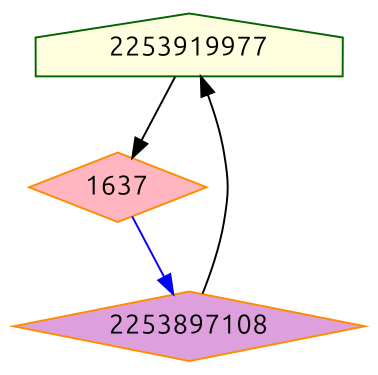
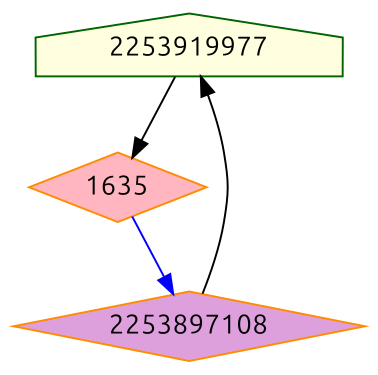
(118, 187) -> (118, 187)
